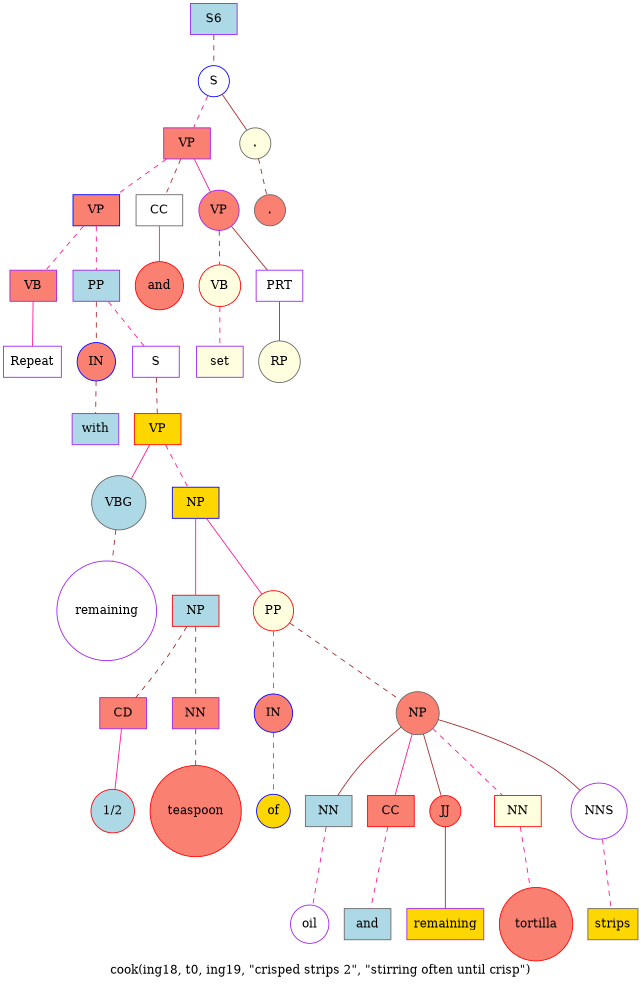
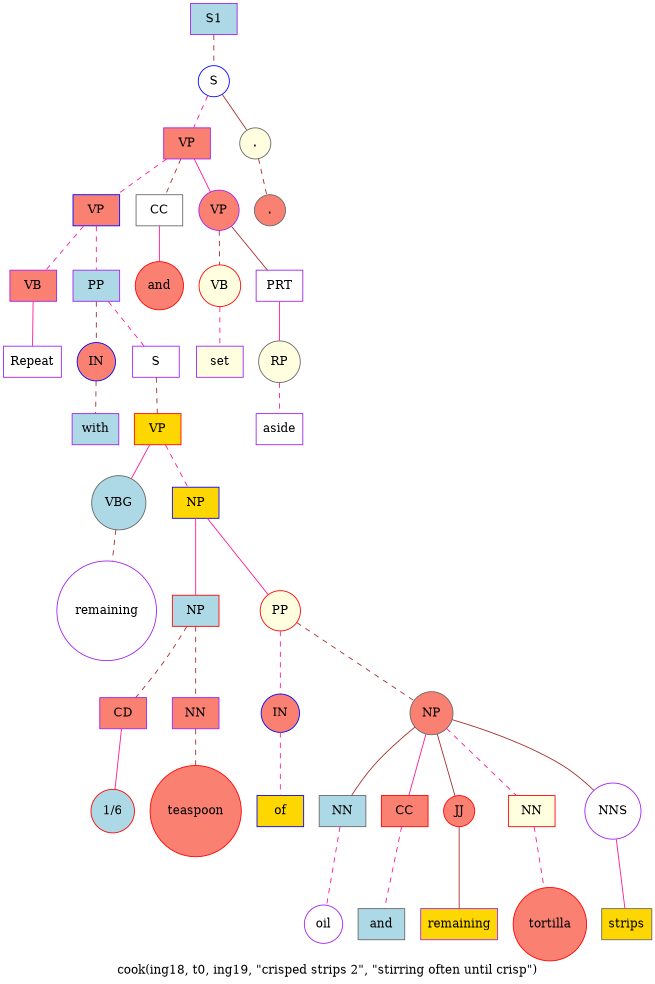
(214, 19) -> (214, 19)
(279, 321) -> (279, 321)
none -> (279, 429)
(113, 811) -> (113, 811)
(273, 811) -> (280, 811)
(607, 874) -> (621, 874)
